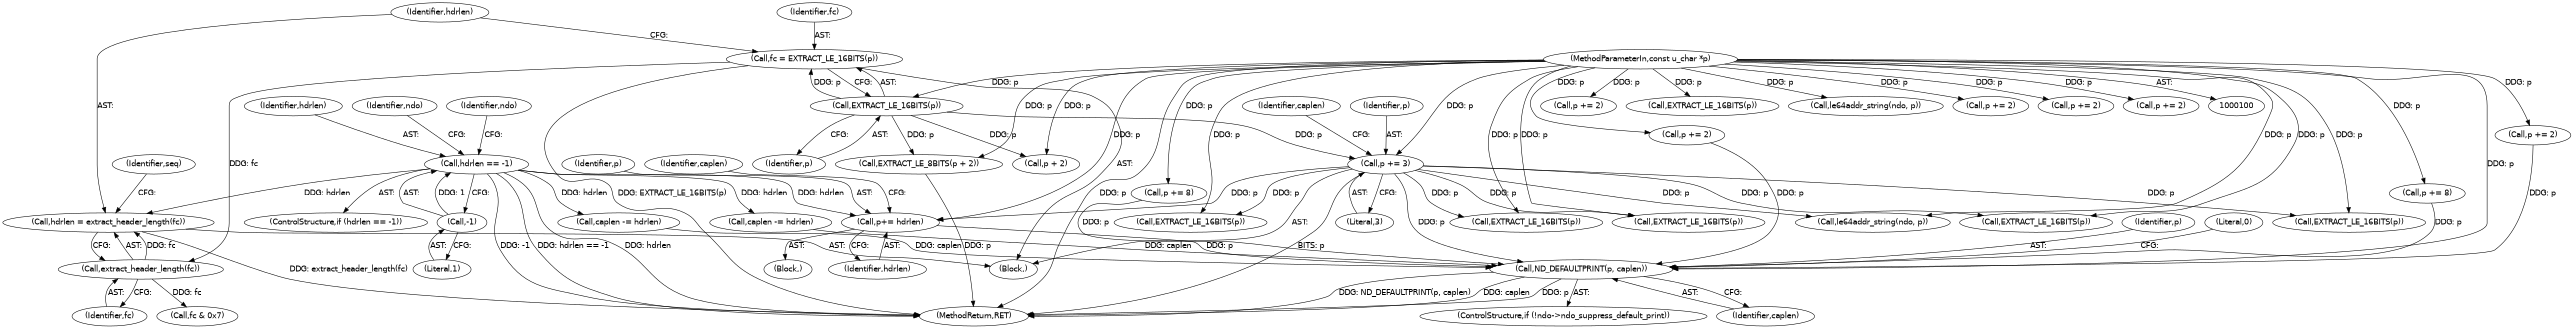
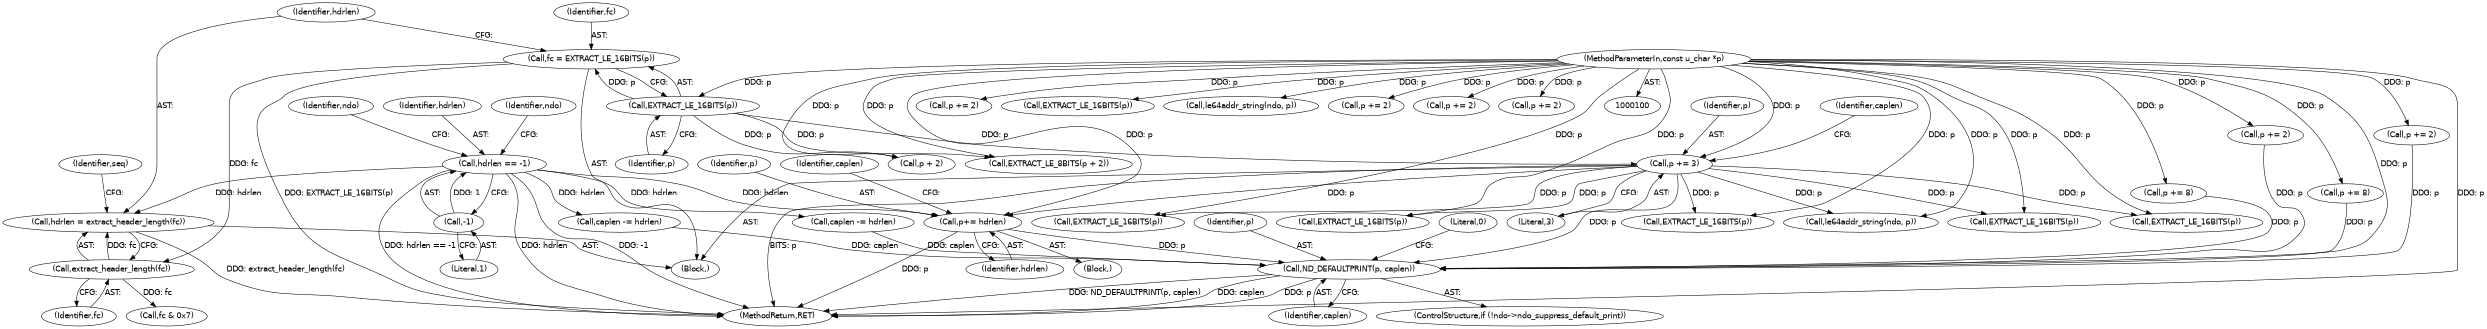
(336, 223) -> none
(959, 234) -> (881, 270)
